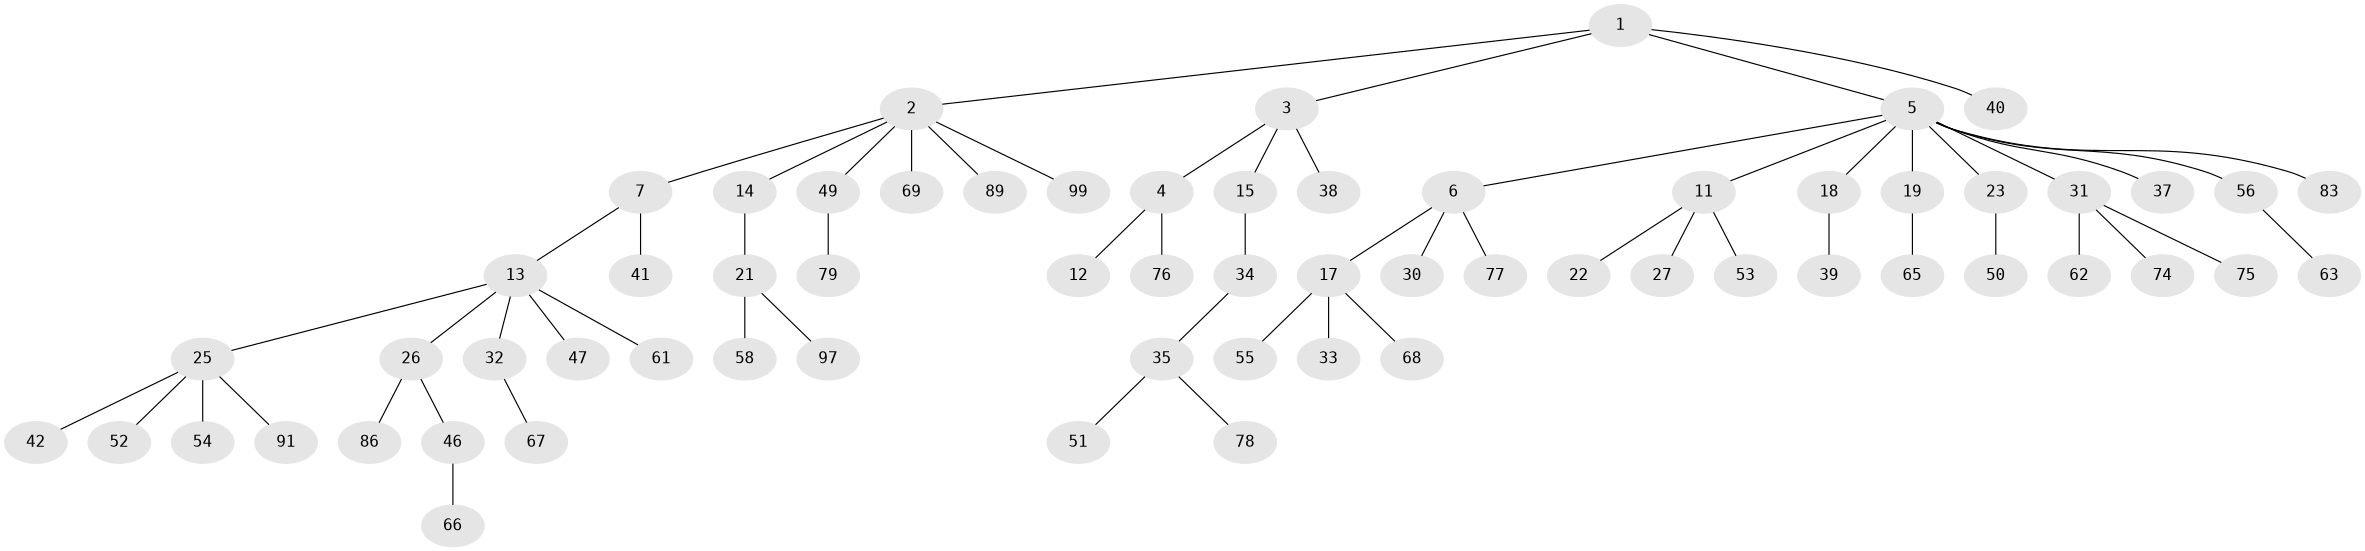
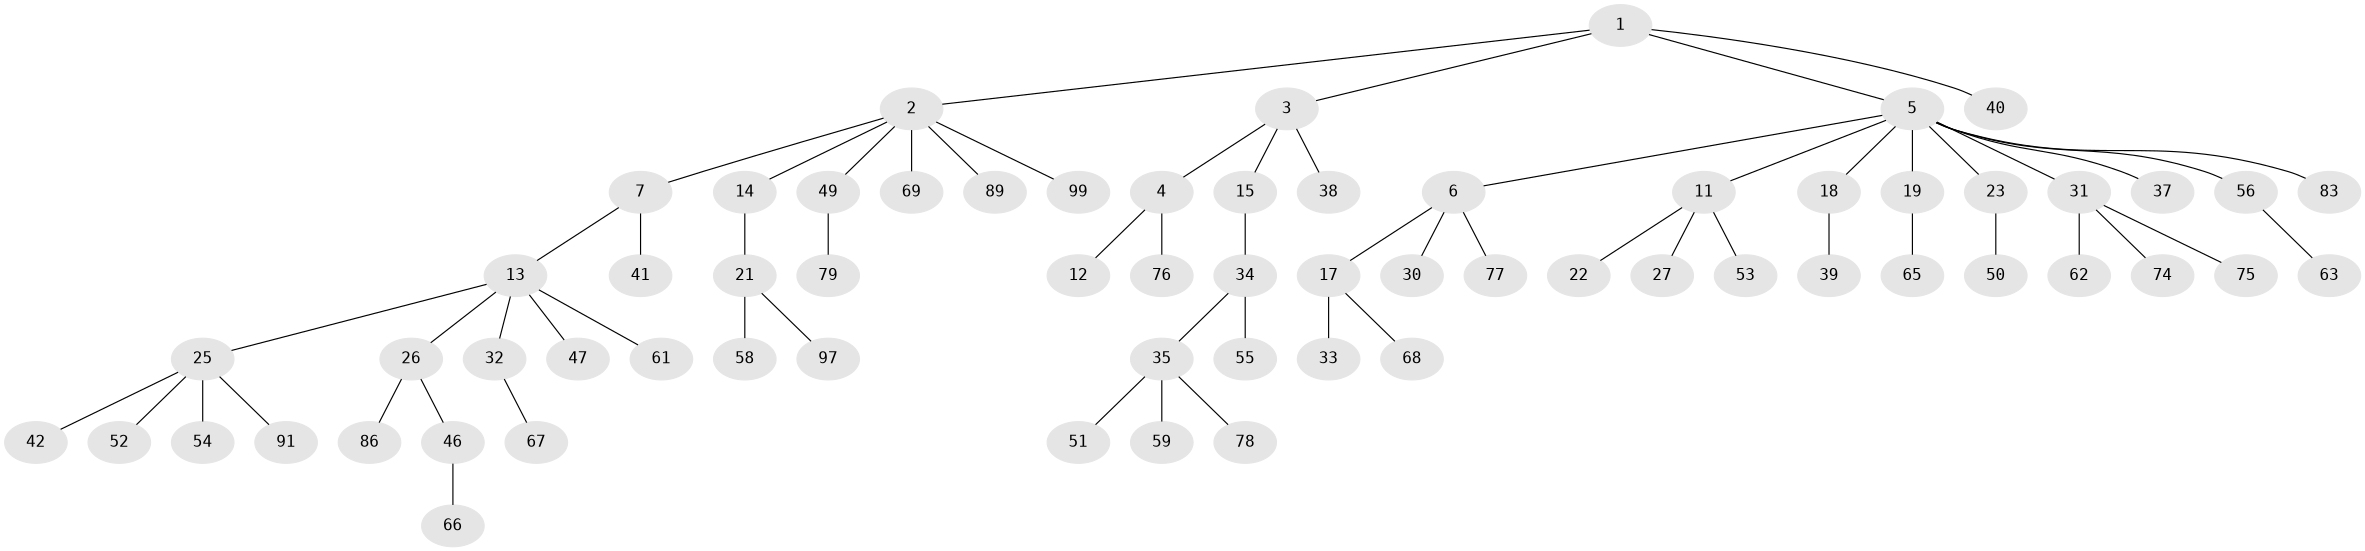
(1287, 317) -> (1245, 317)
none -> (1162, 442)
